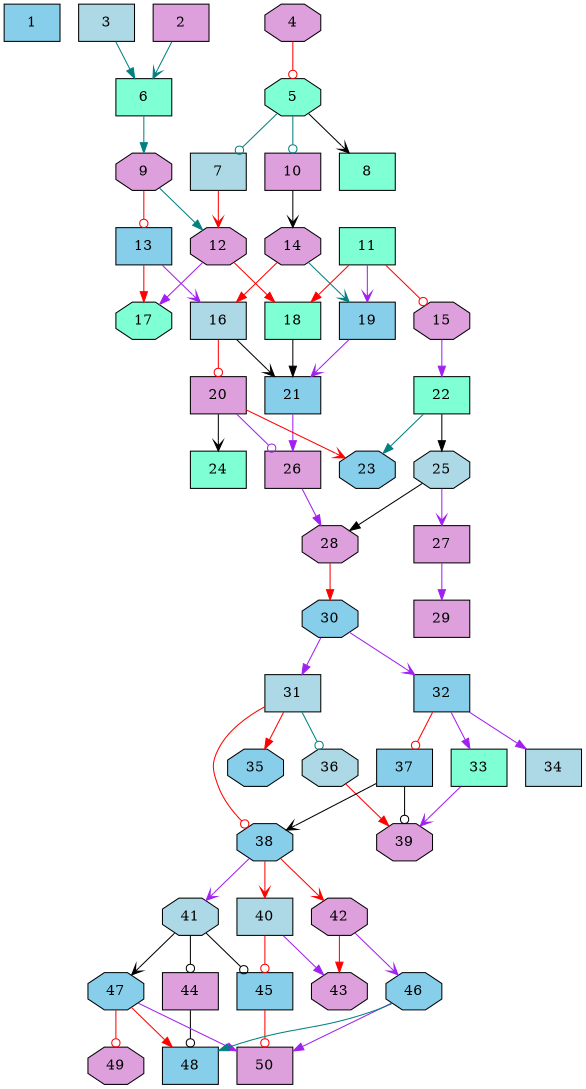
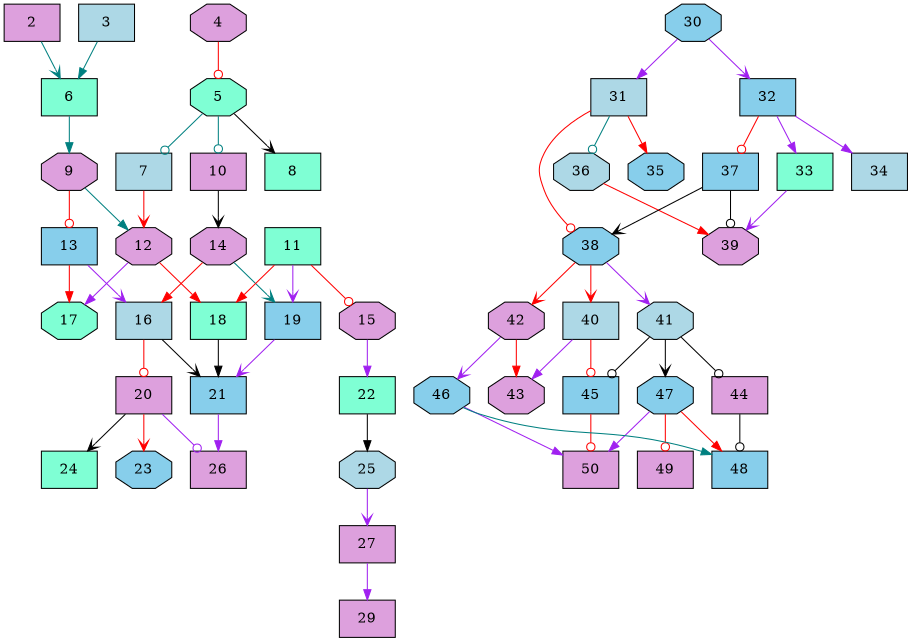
(32, 23) -> none
(407, 430) -> none
(330, 544) -> none
(116, 1066) -> (665, 470)
